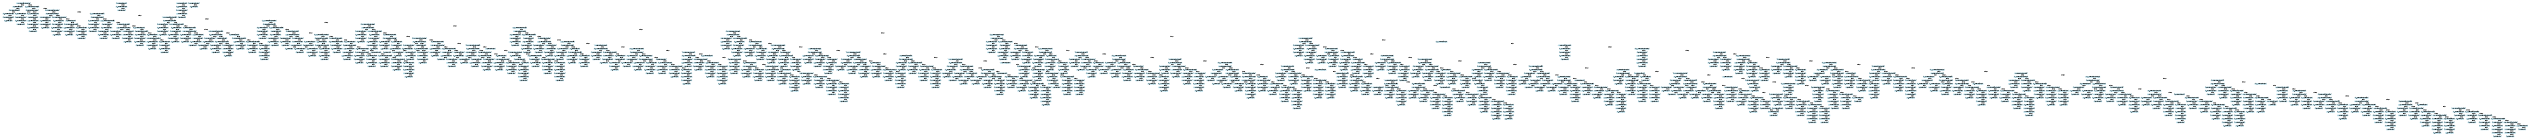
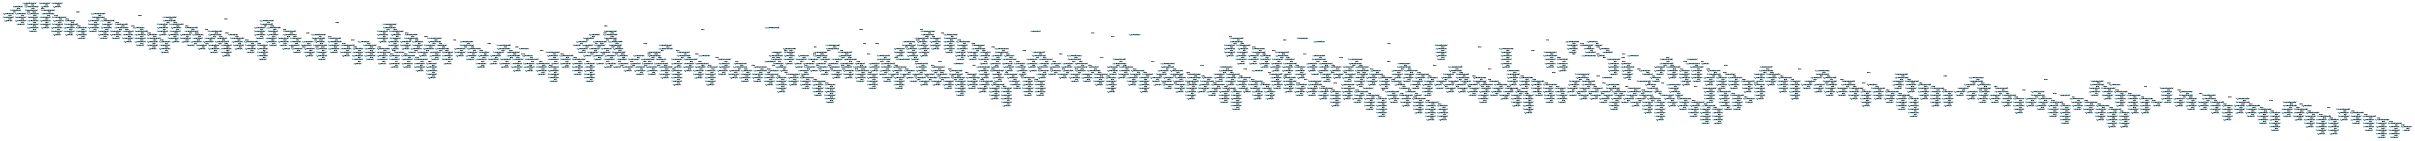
(529, 36) -> (905, 30)
none -> (348, 45)
(601, 47) -> (1119, 43)
(784, 61) -> (772, 66)
(1636, 75) -> (1525, 79)
(1769, 110) -> (1660, 111)
